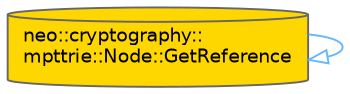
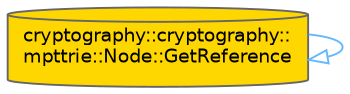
(158, 47) -> (158, 47)
